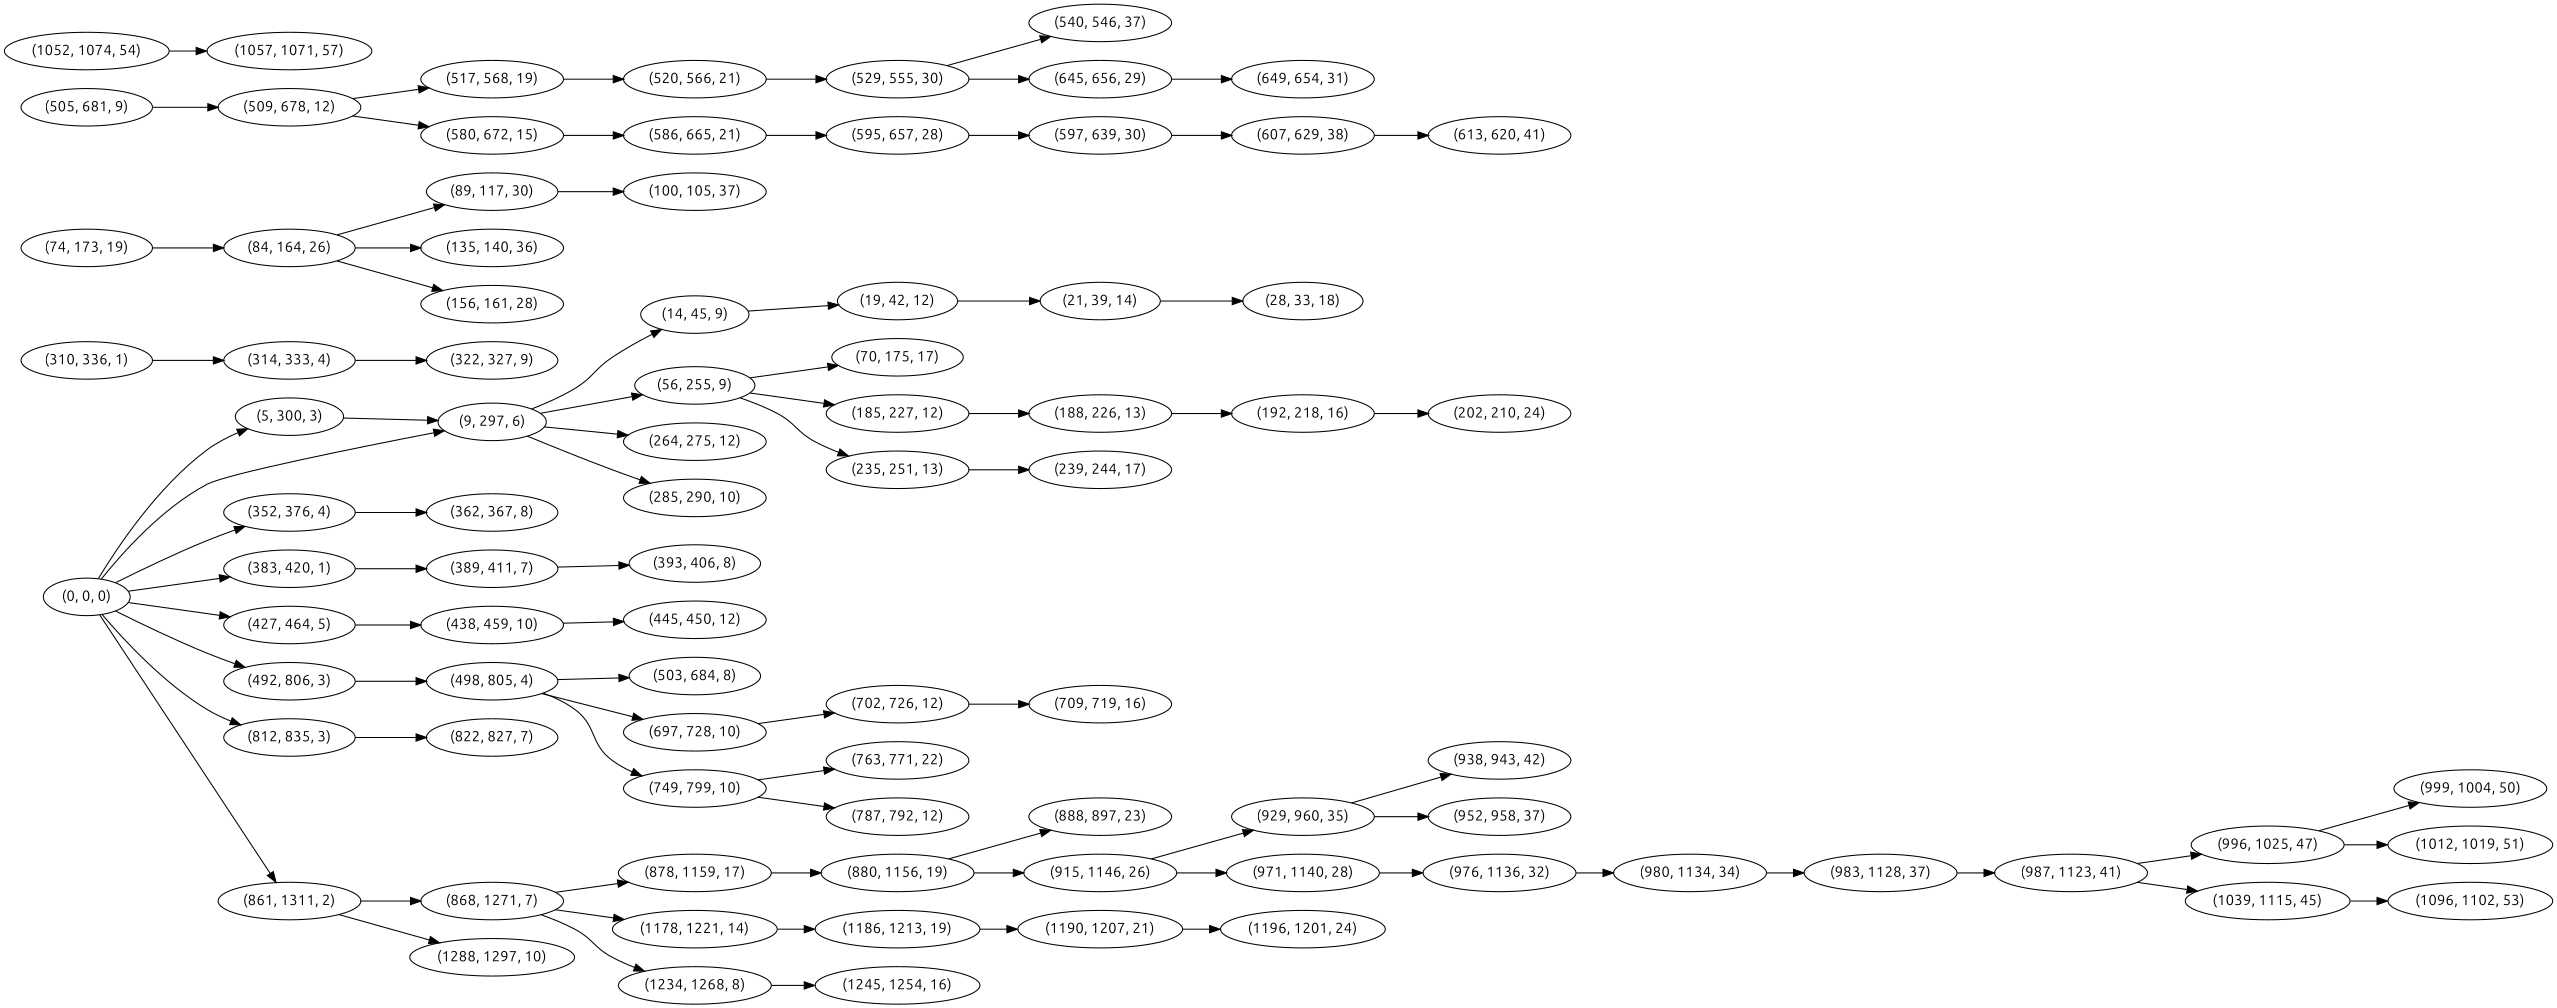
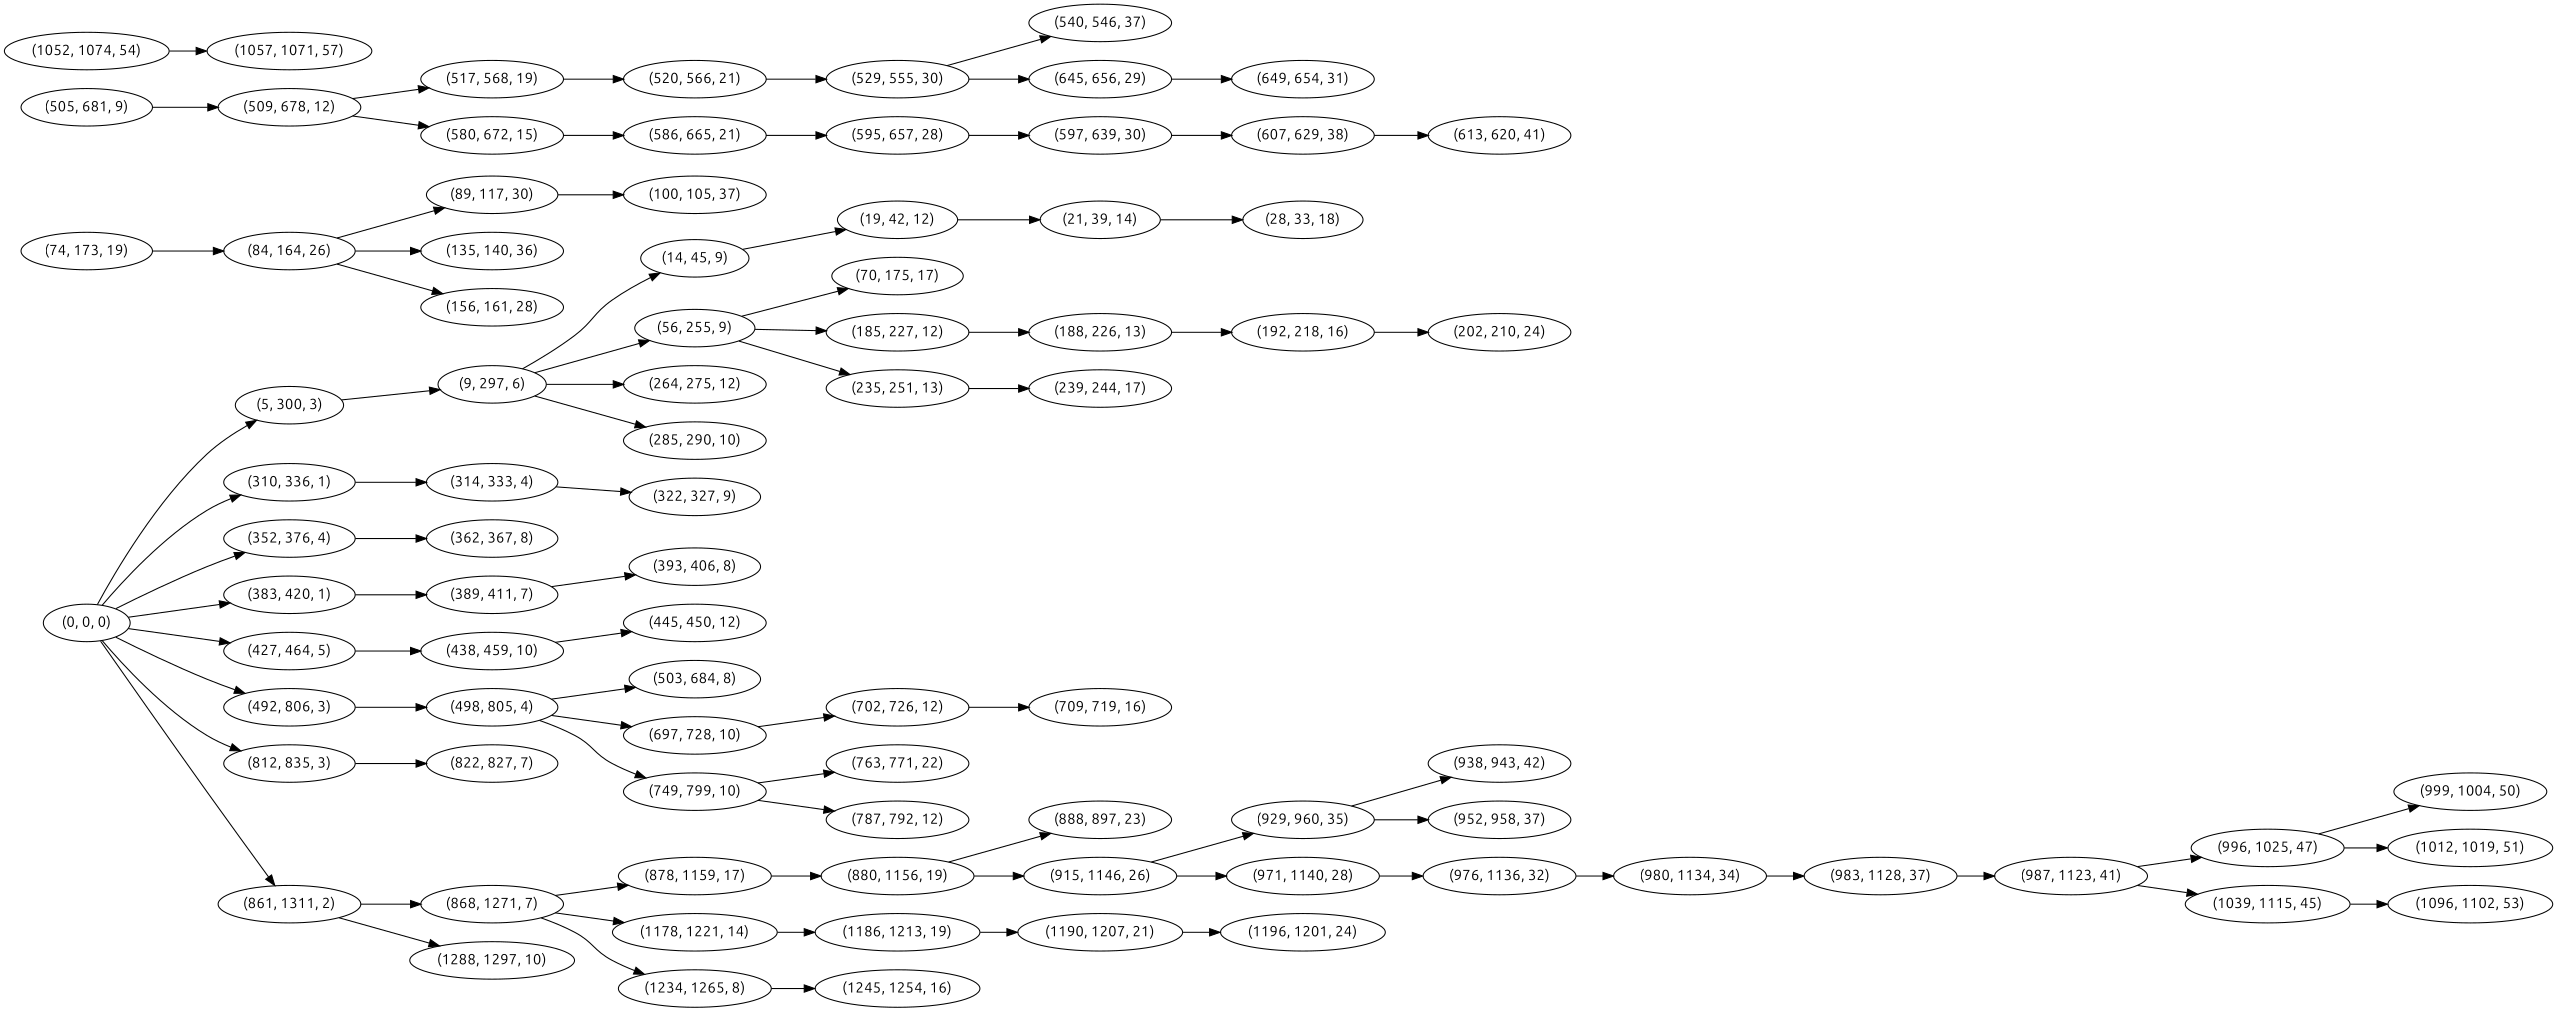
(250, 471) -> (161, 545)
(695, 985) -> (695, 989)
